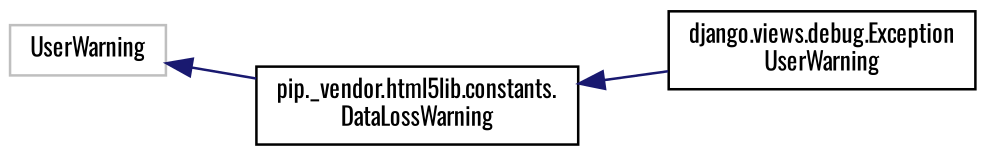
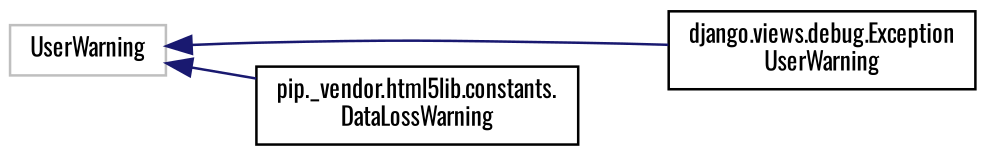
(636, 76) -> (430, 41)
